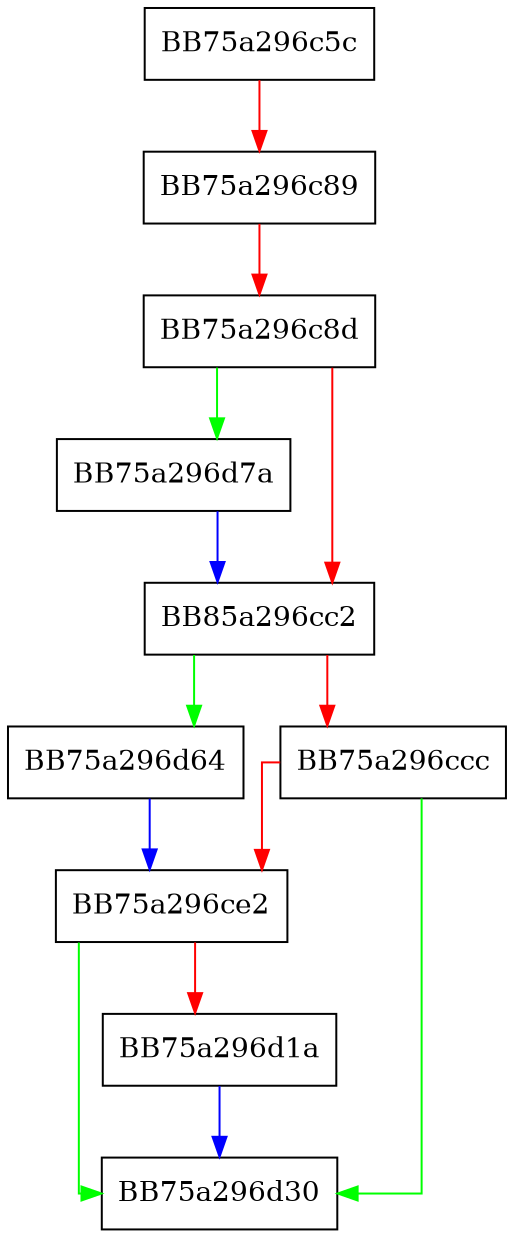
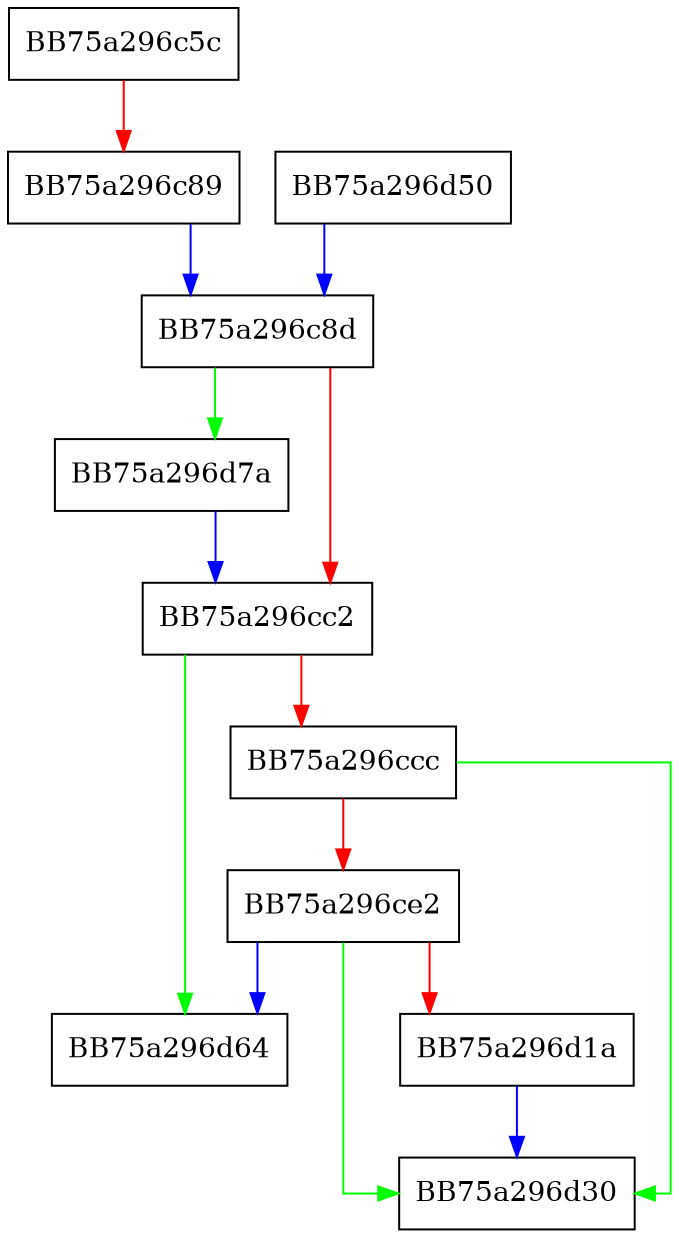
none -> (393, 188)
(259, 249) -> (191, 249)
(259, 619) -> (257, 619)
(150, 824) -> (257, 968)
